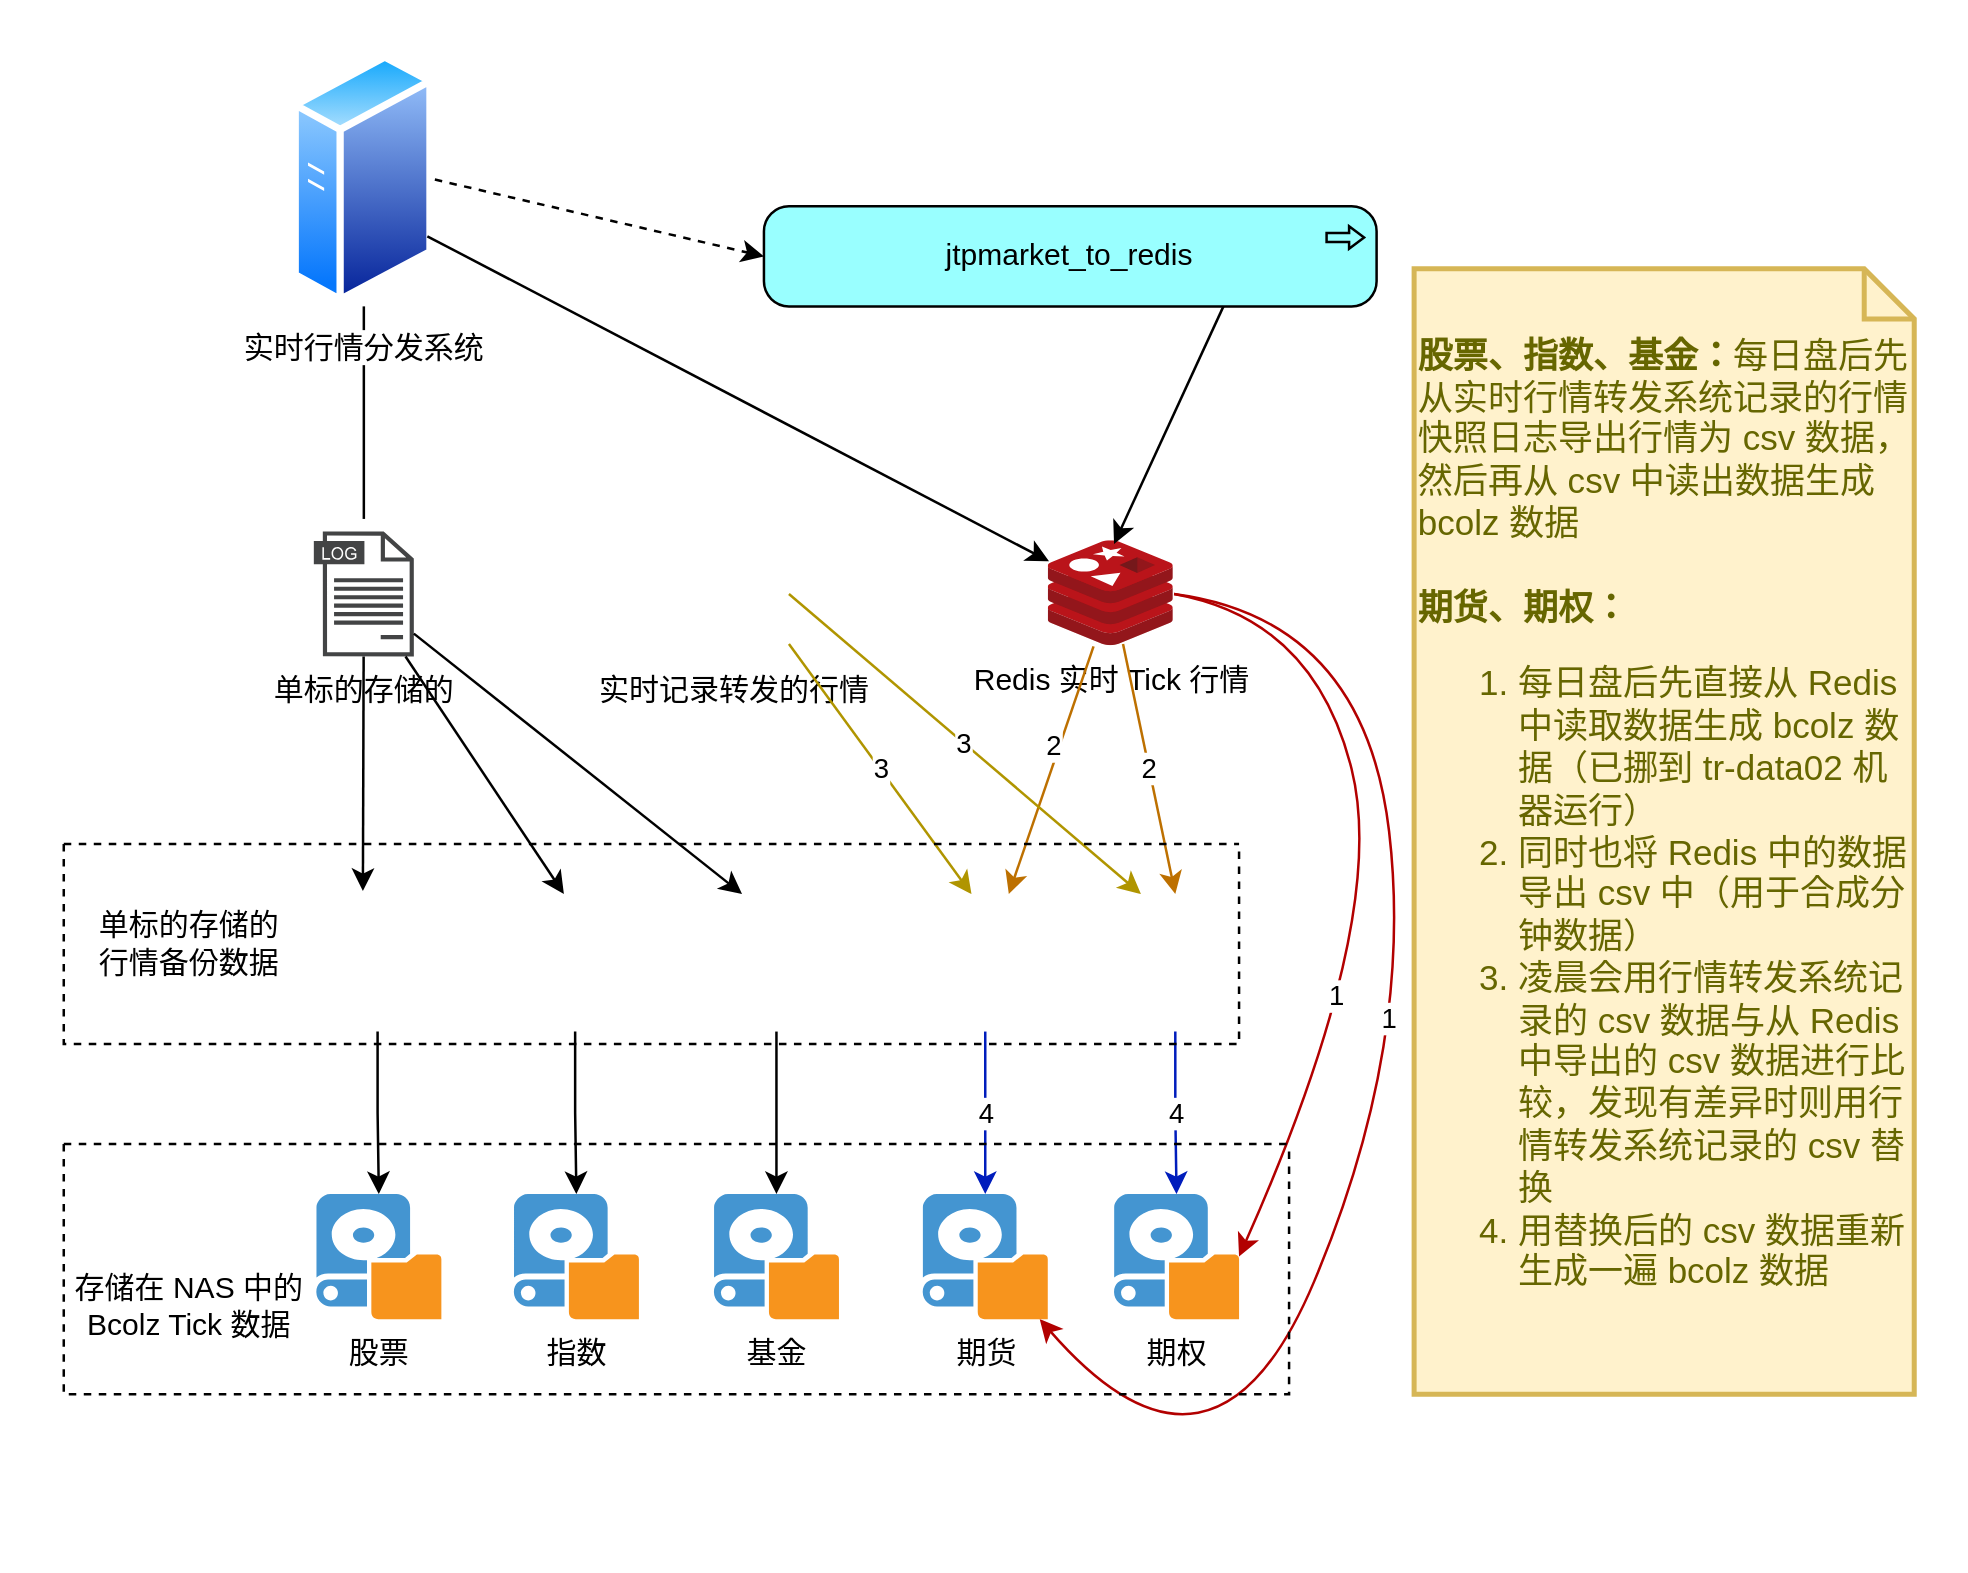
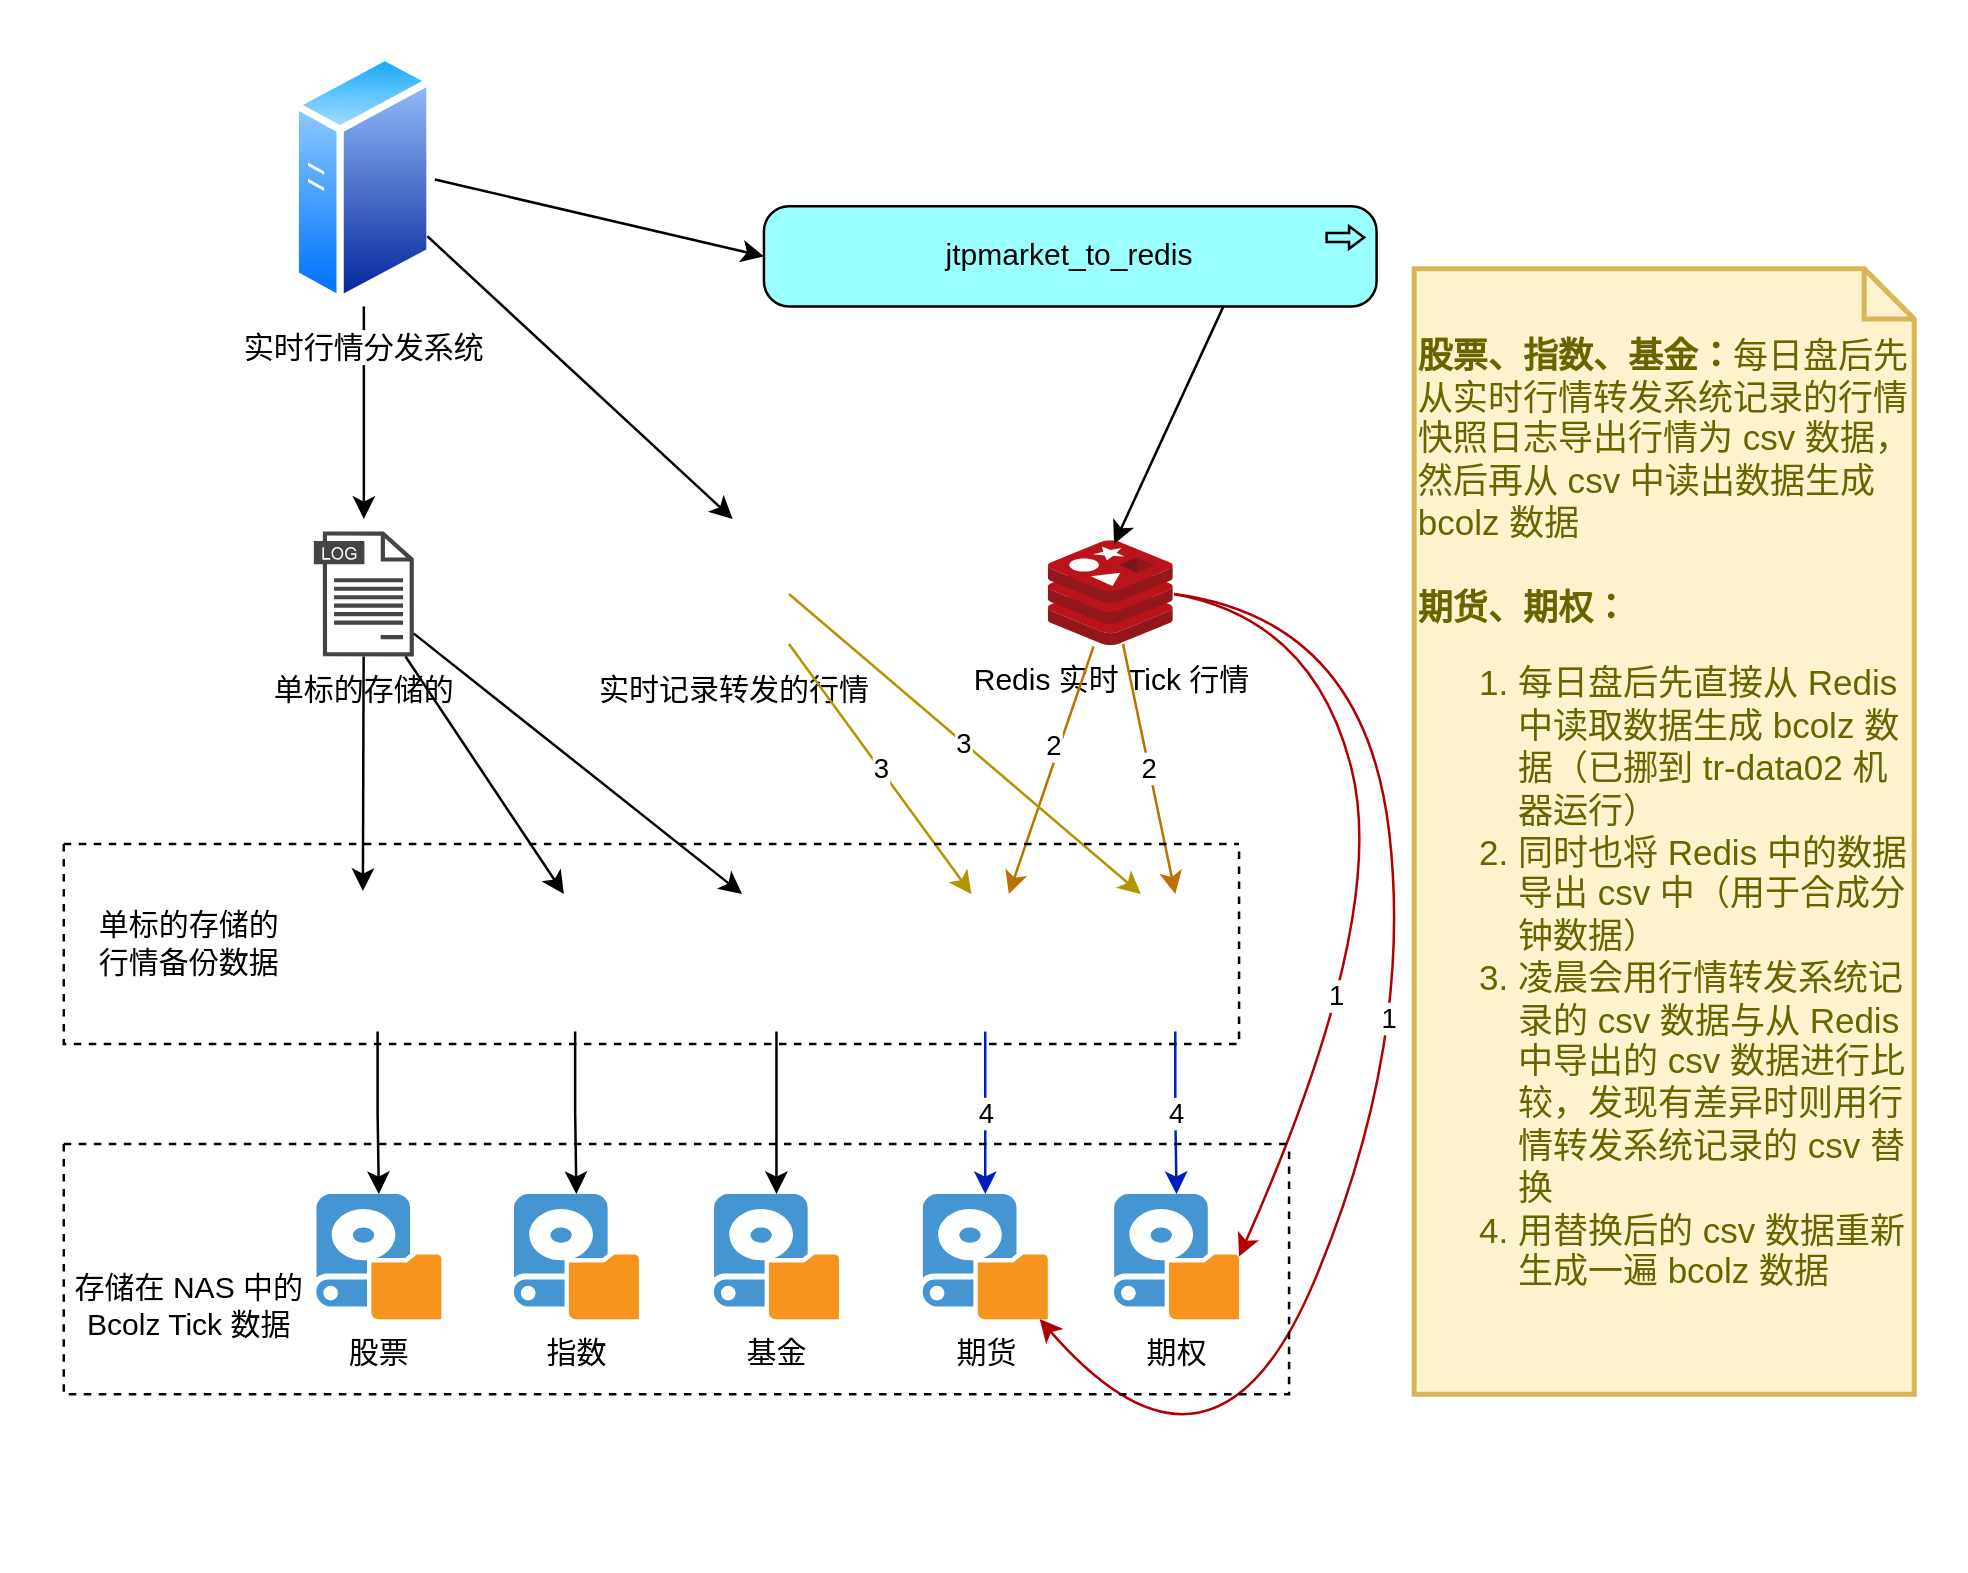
(591, 216) -> (591, 216)
(731, 395) -> (574, 372)
(364, 508) -> (364, 500)
